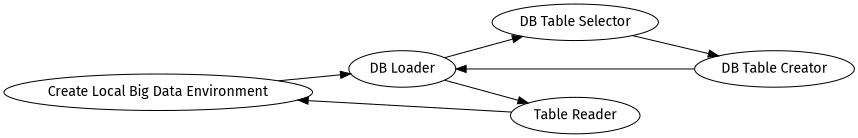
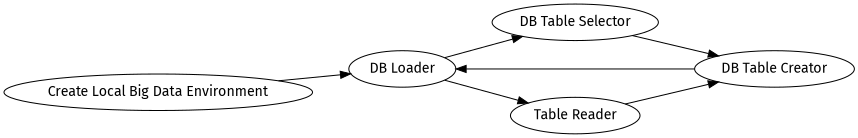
(410, 106) -> (667, 94)
